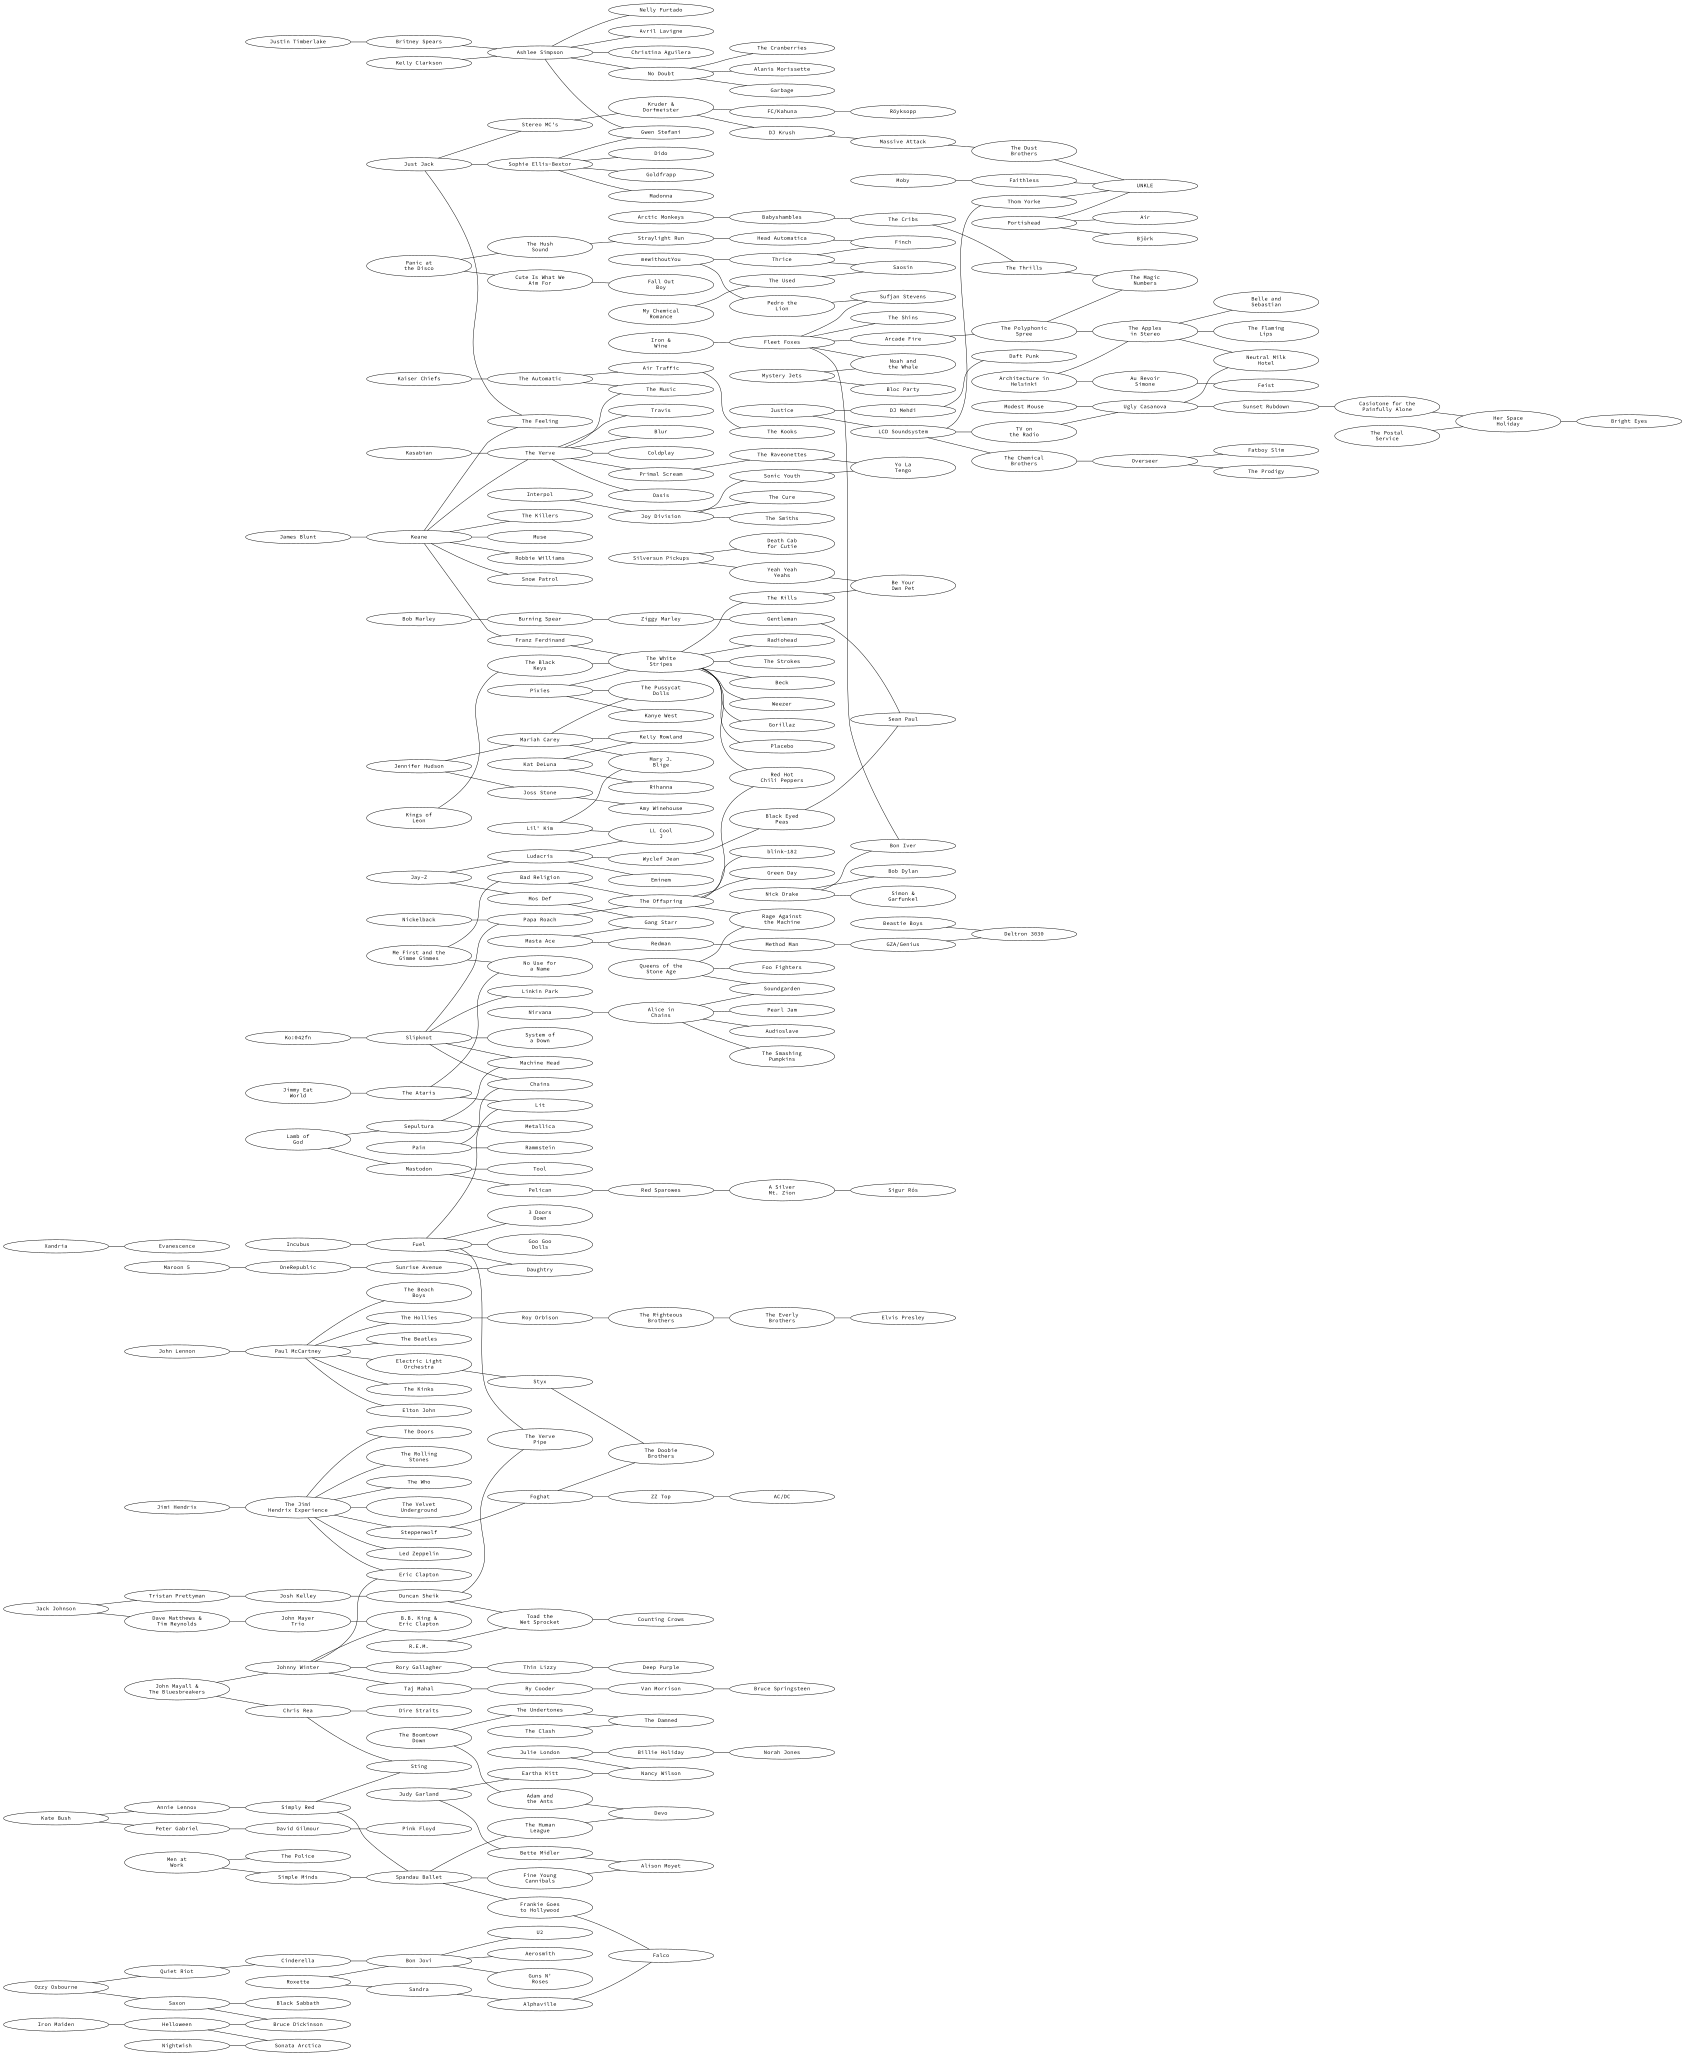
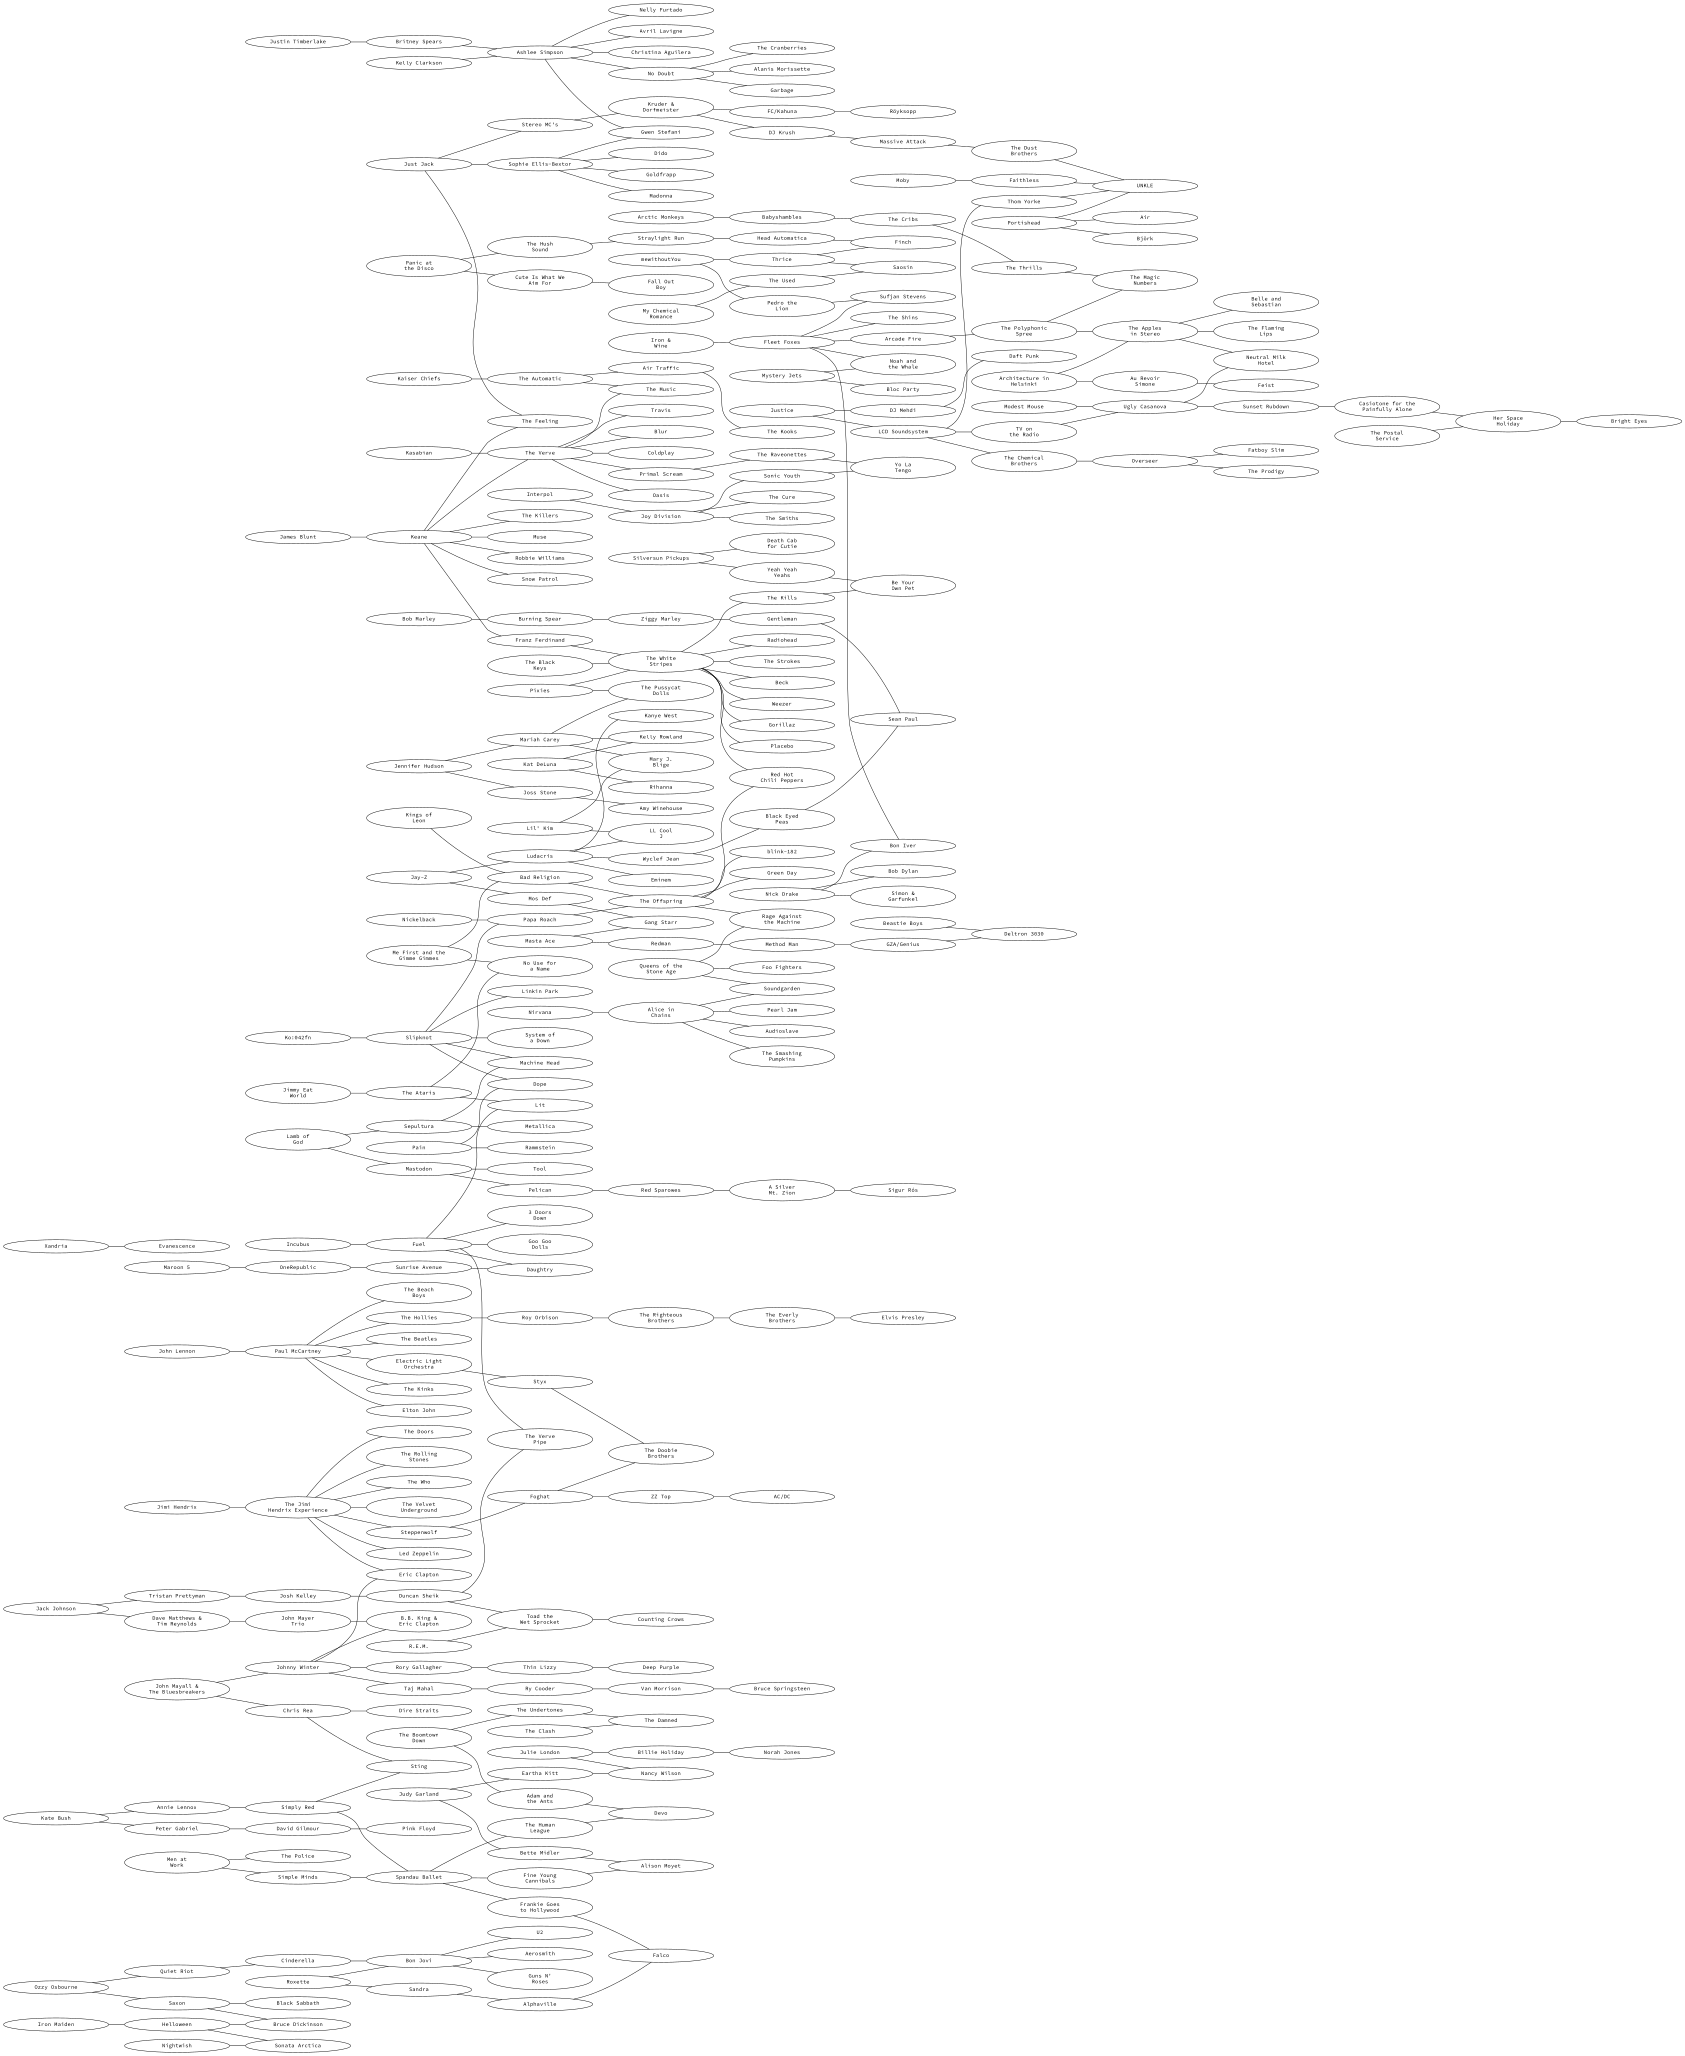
(600, 703) -> (603, 795)
(479, 744) -> (465, 855)
(540, 1084) -> (540, 1084)
